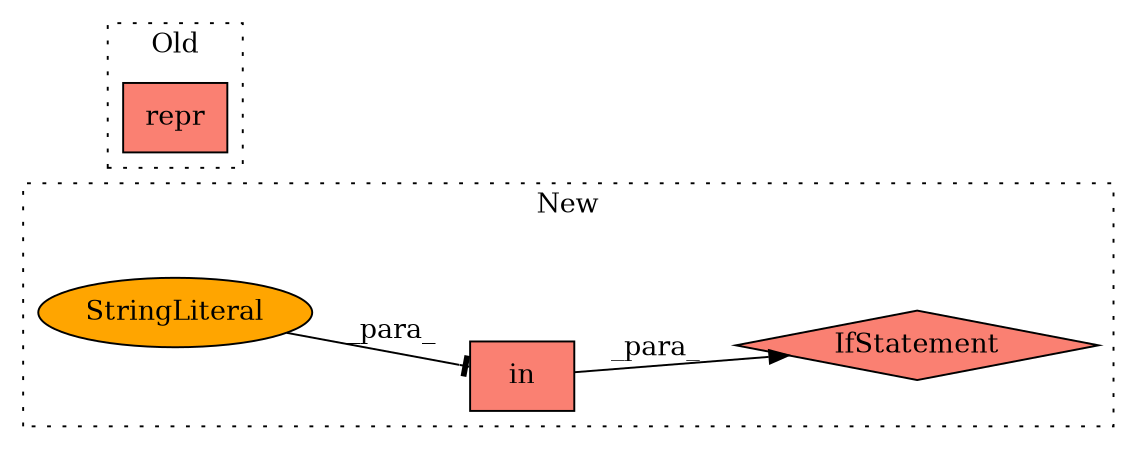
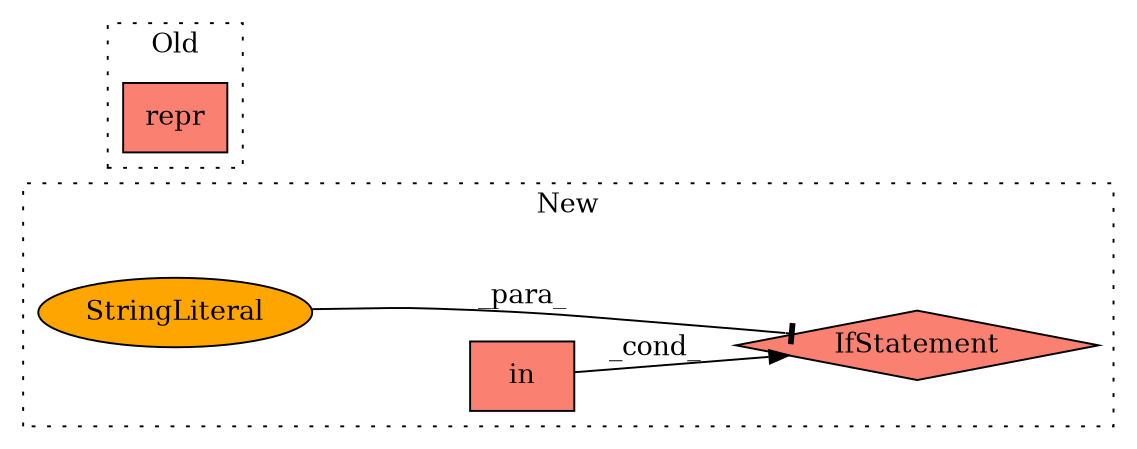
(655, 348) -> (655, 348)
(373, 349) -> (549, 314)
